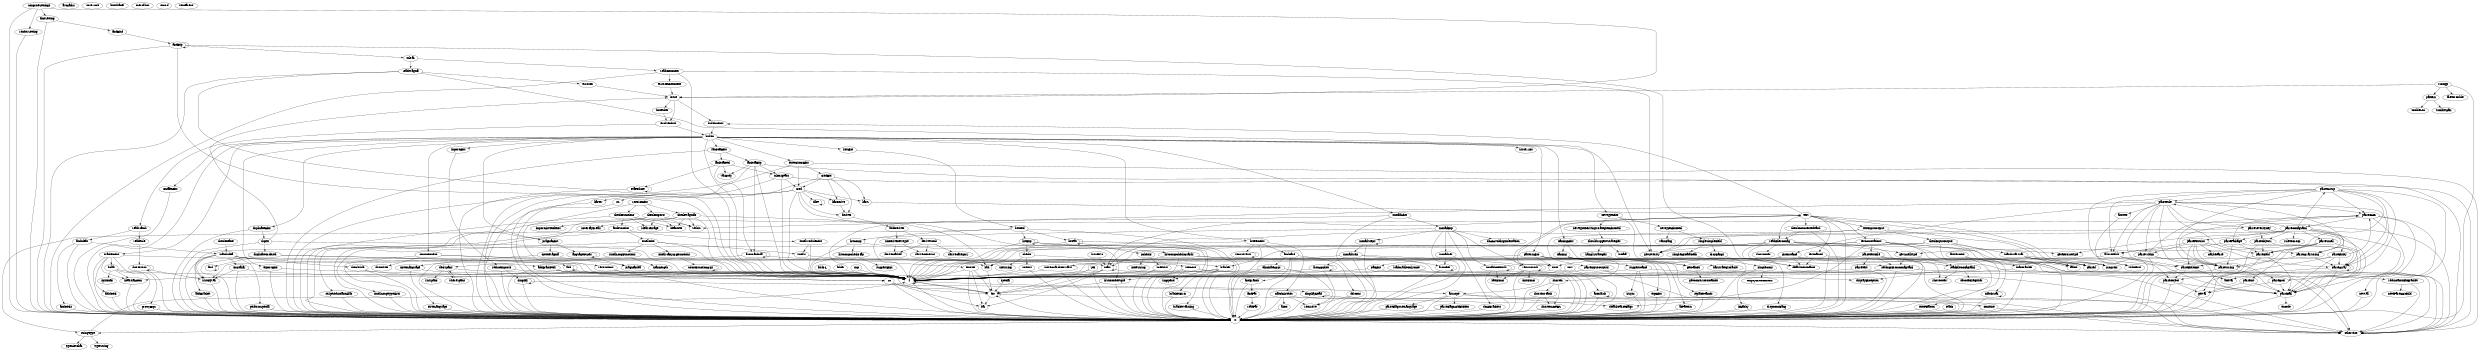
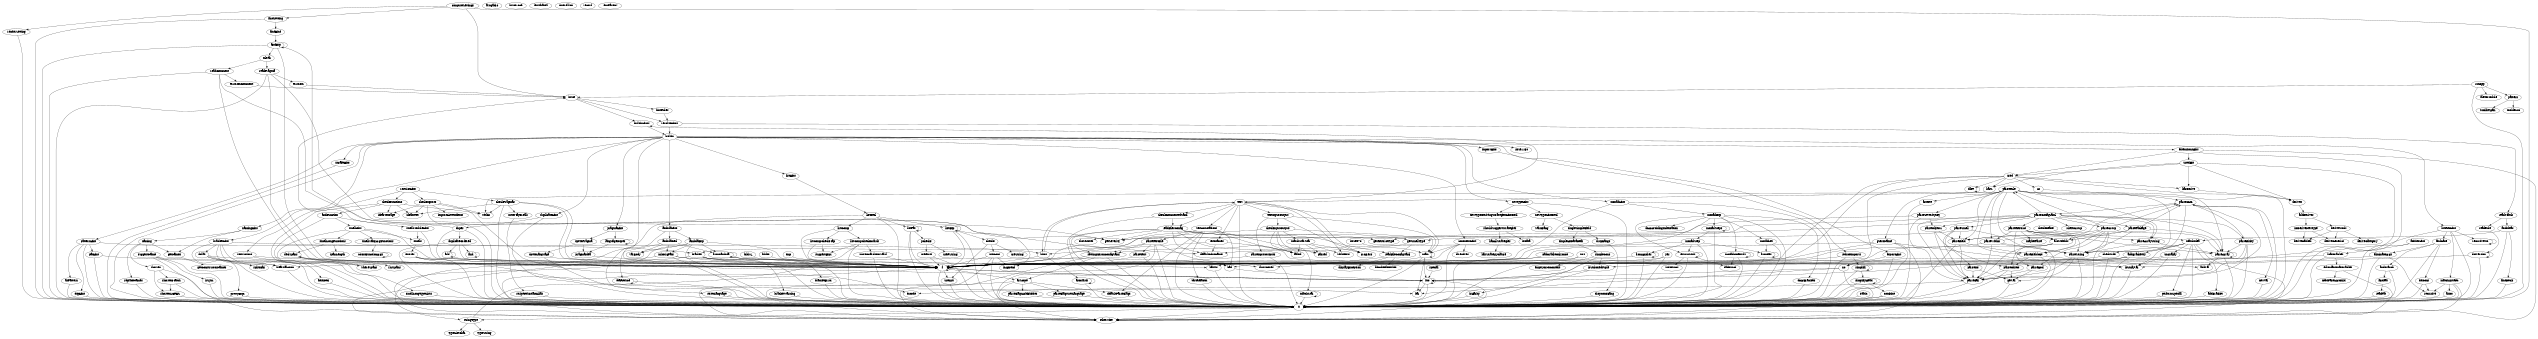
(790, 182) -> (861, 262)
(1631, 221) -> (650, 274)
(1620, 277) -> (845, 248)
(969, 278) -> (945, 274)
